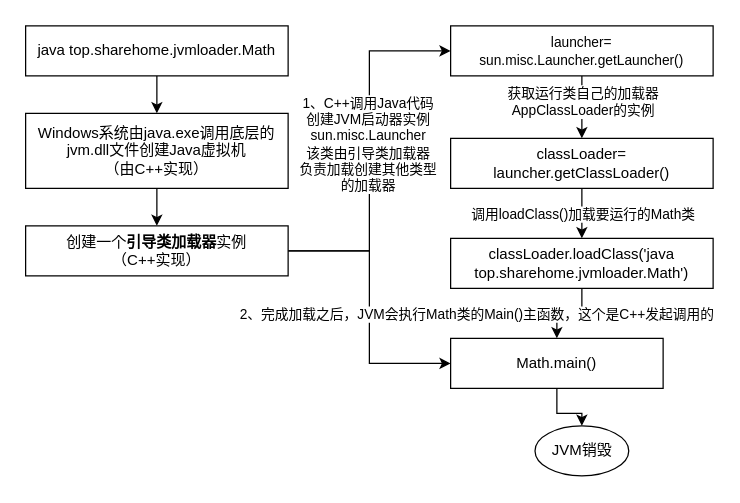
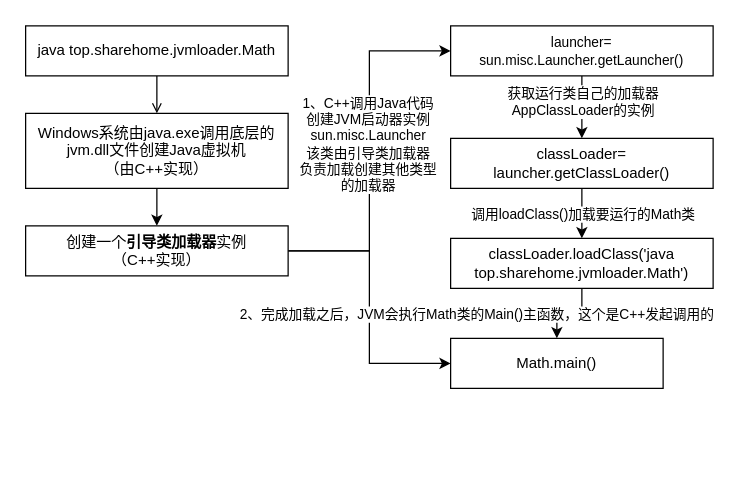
(157, 103) -> (157, 105)
(559, 413) -> none
(582, 451) -> none
